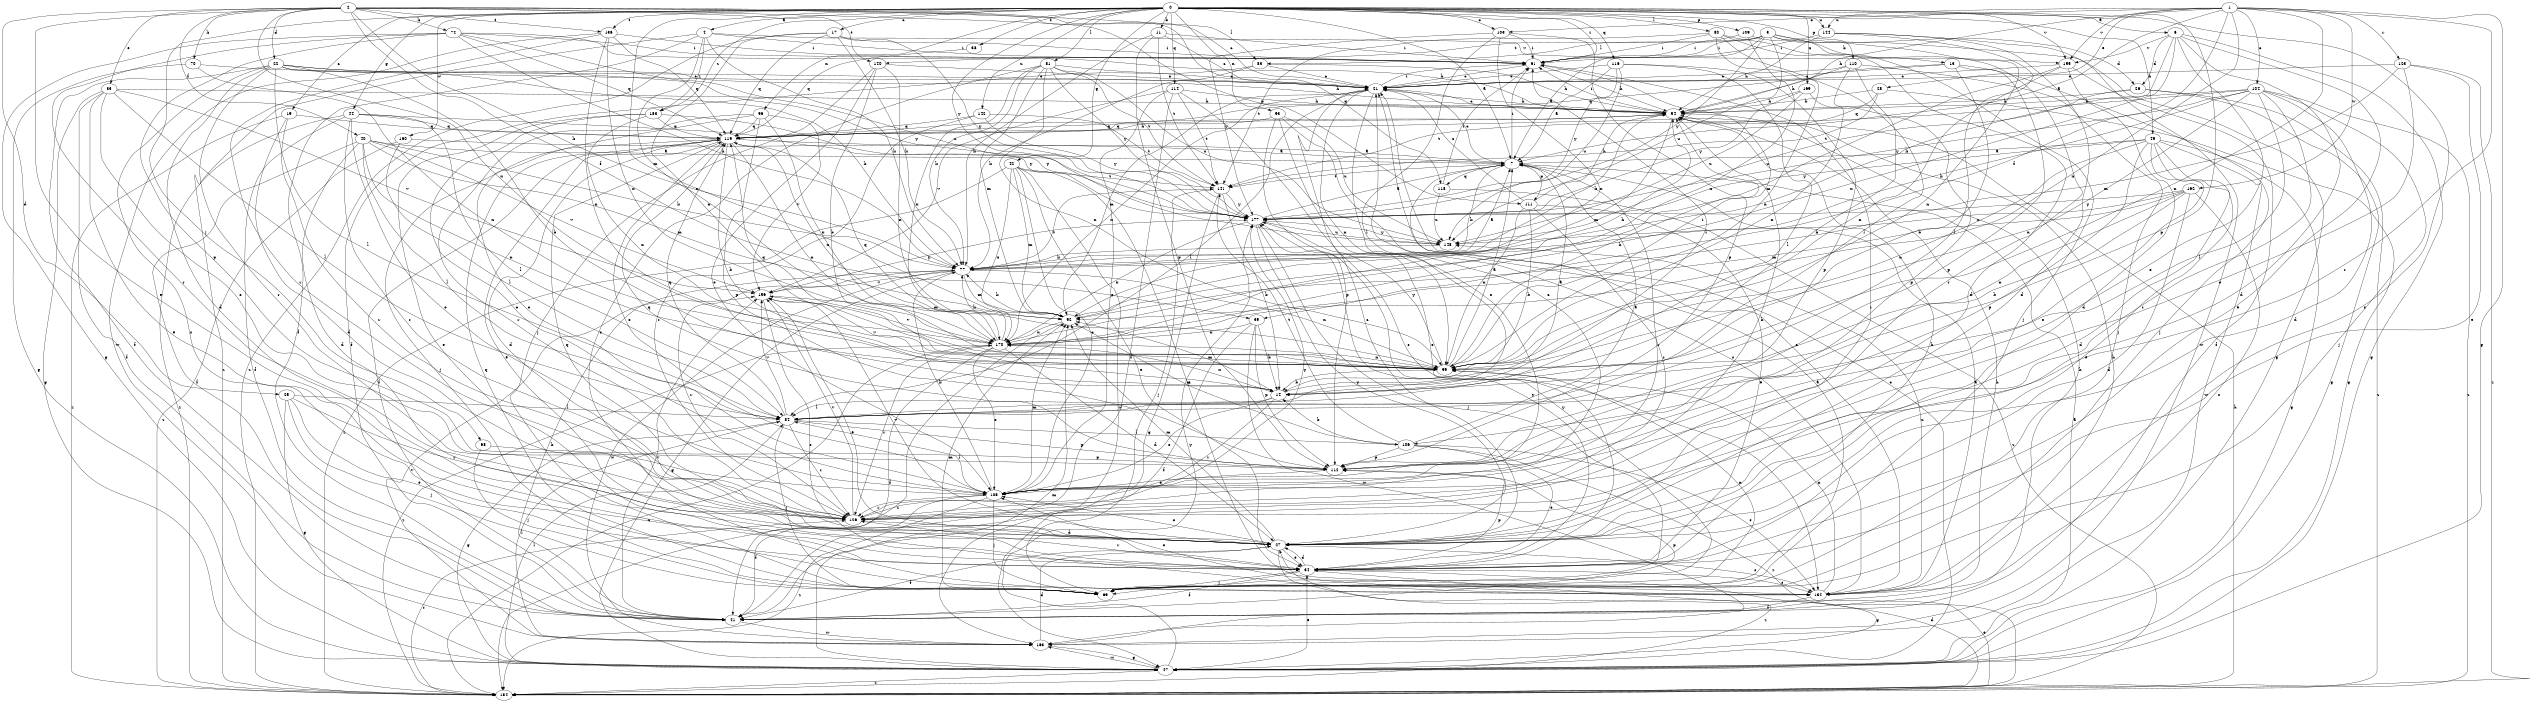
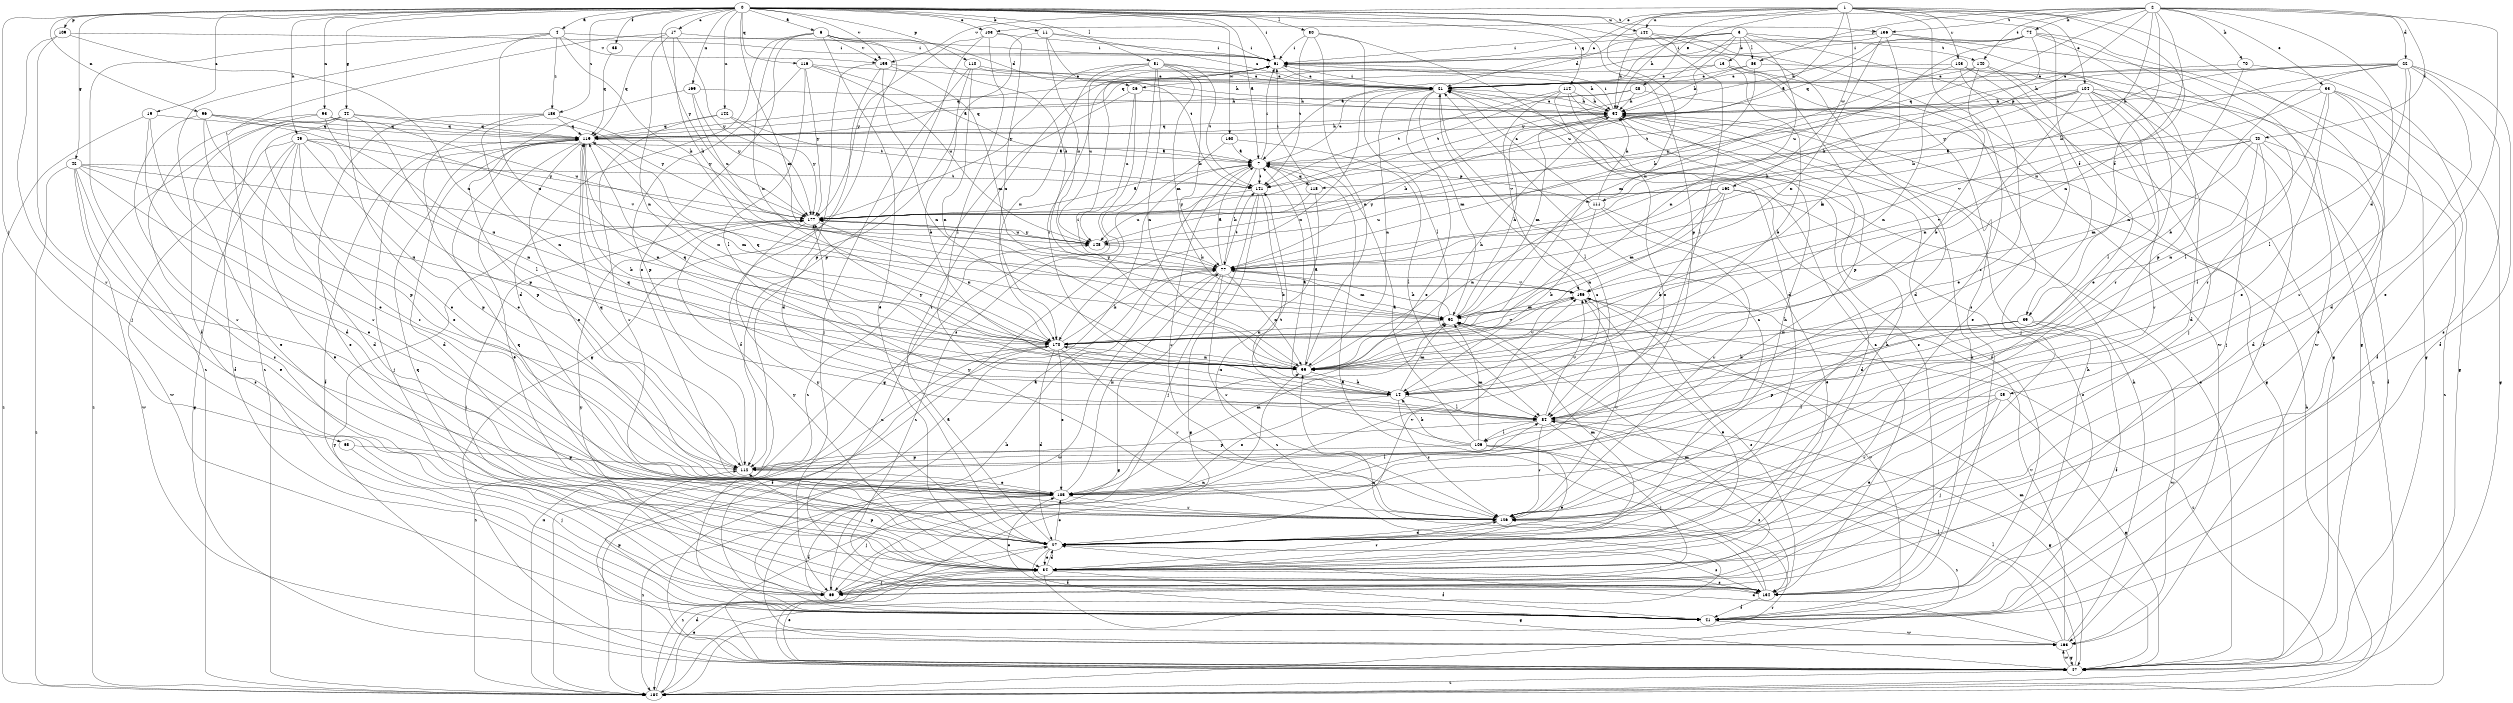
(1869, 483) -> (304, 430)
